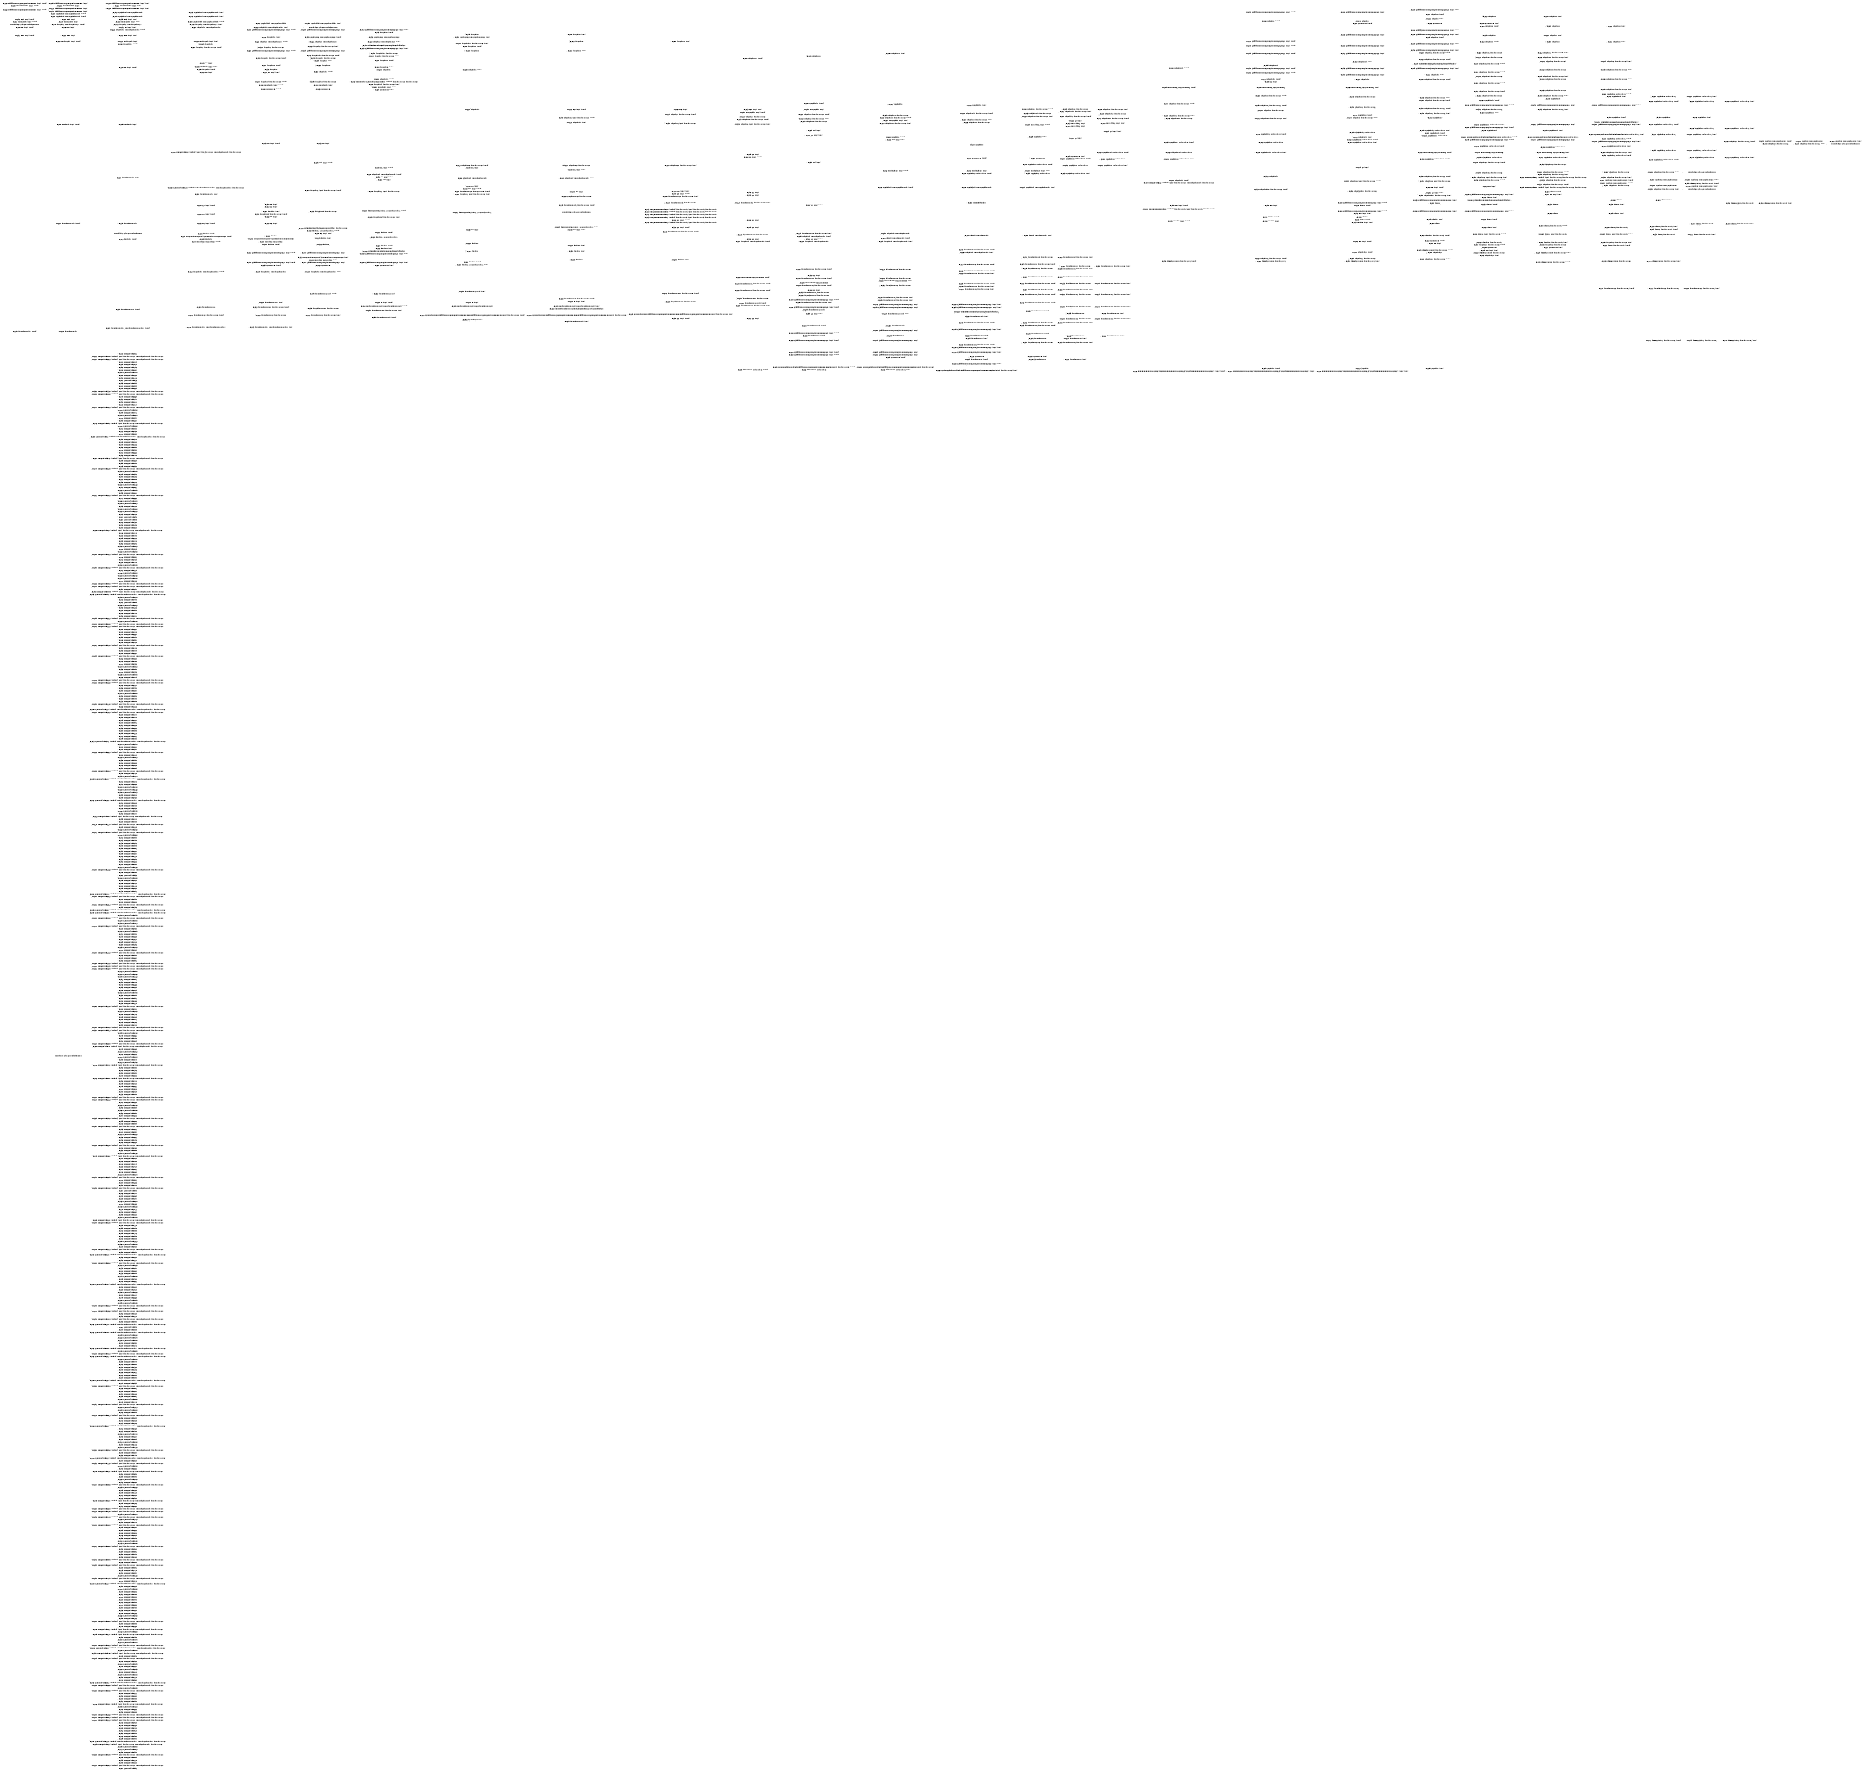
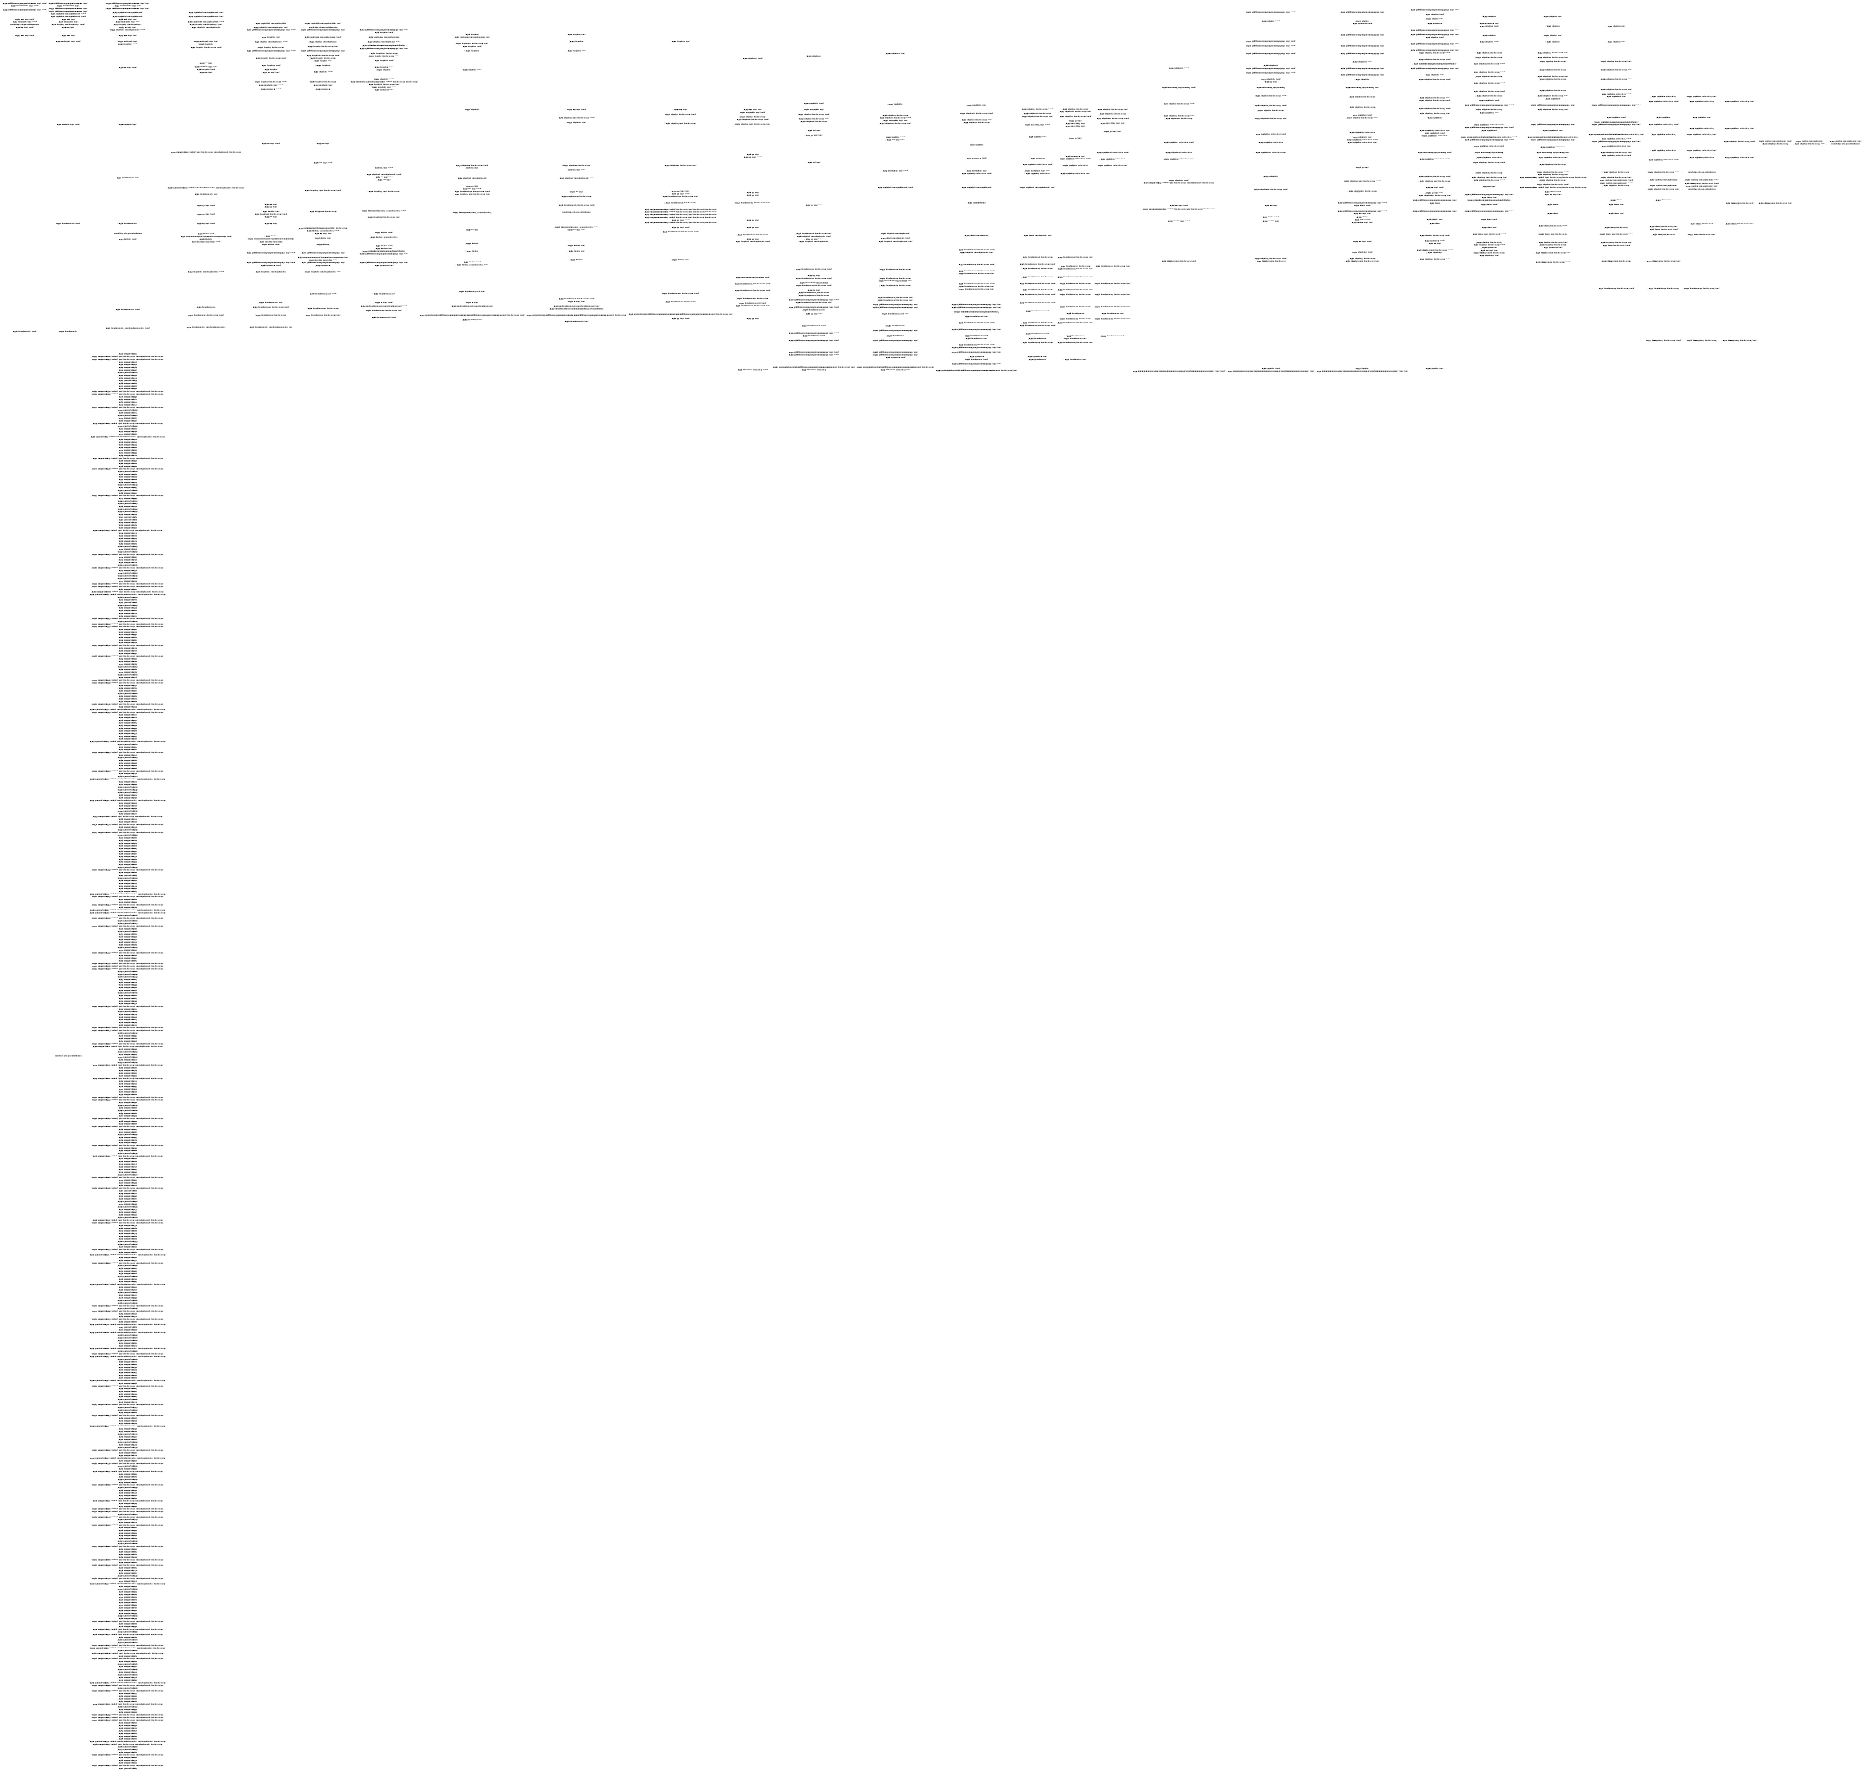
(1122, 336) -> (1122, 336)
(852, 367) -> (853, 367)
